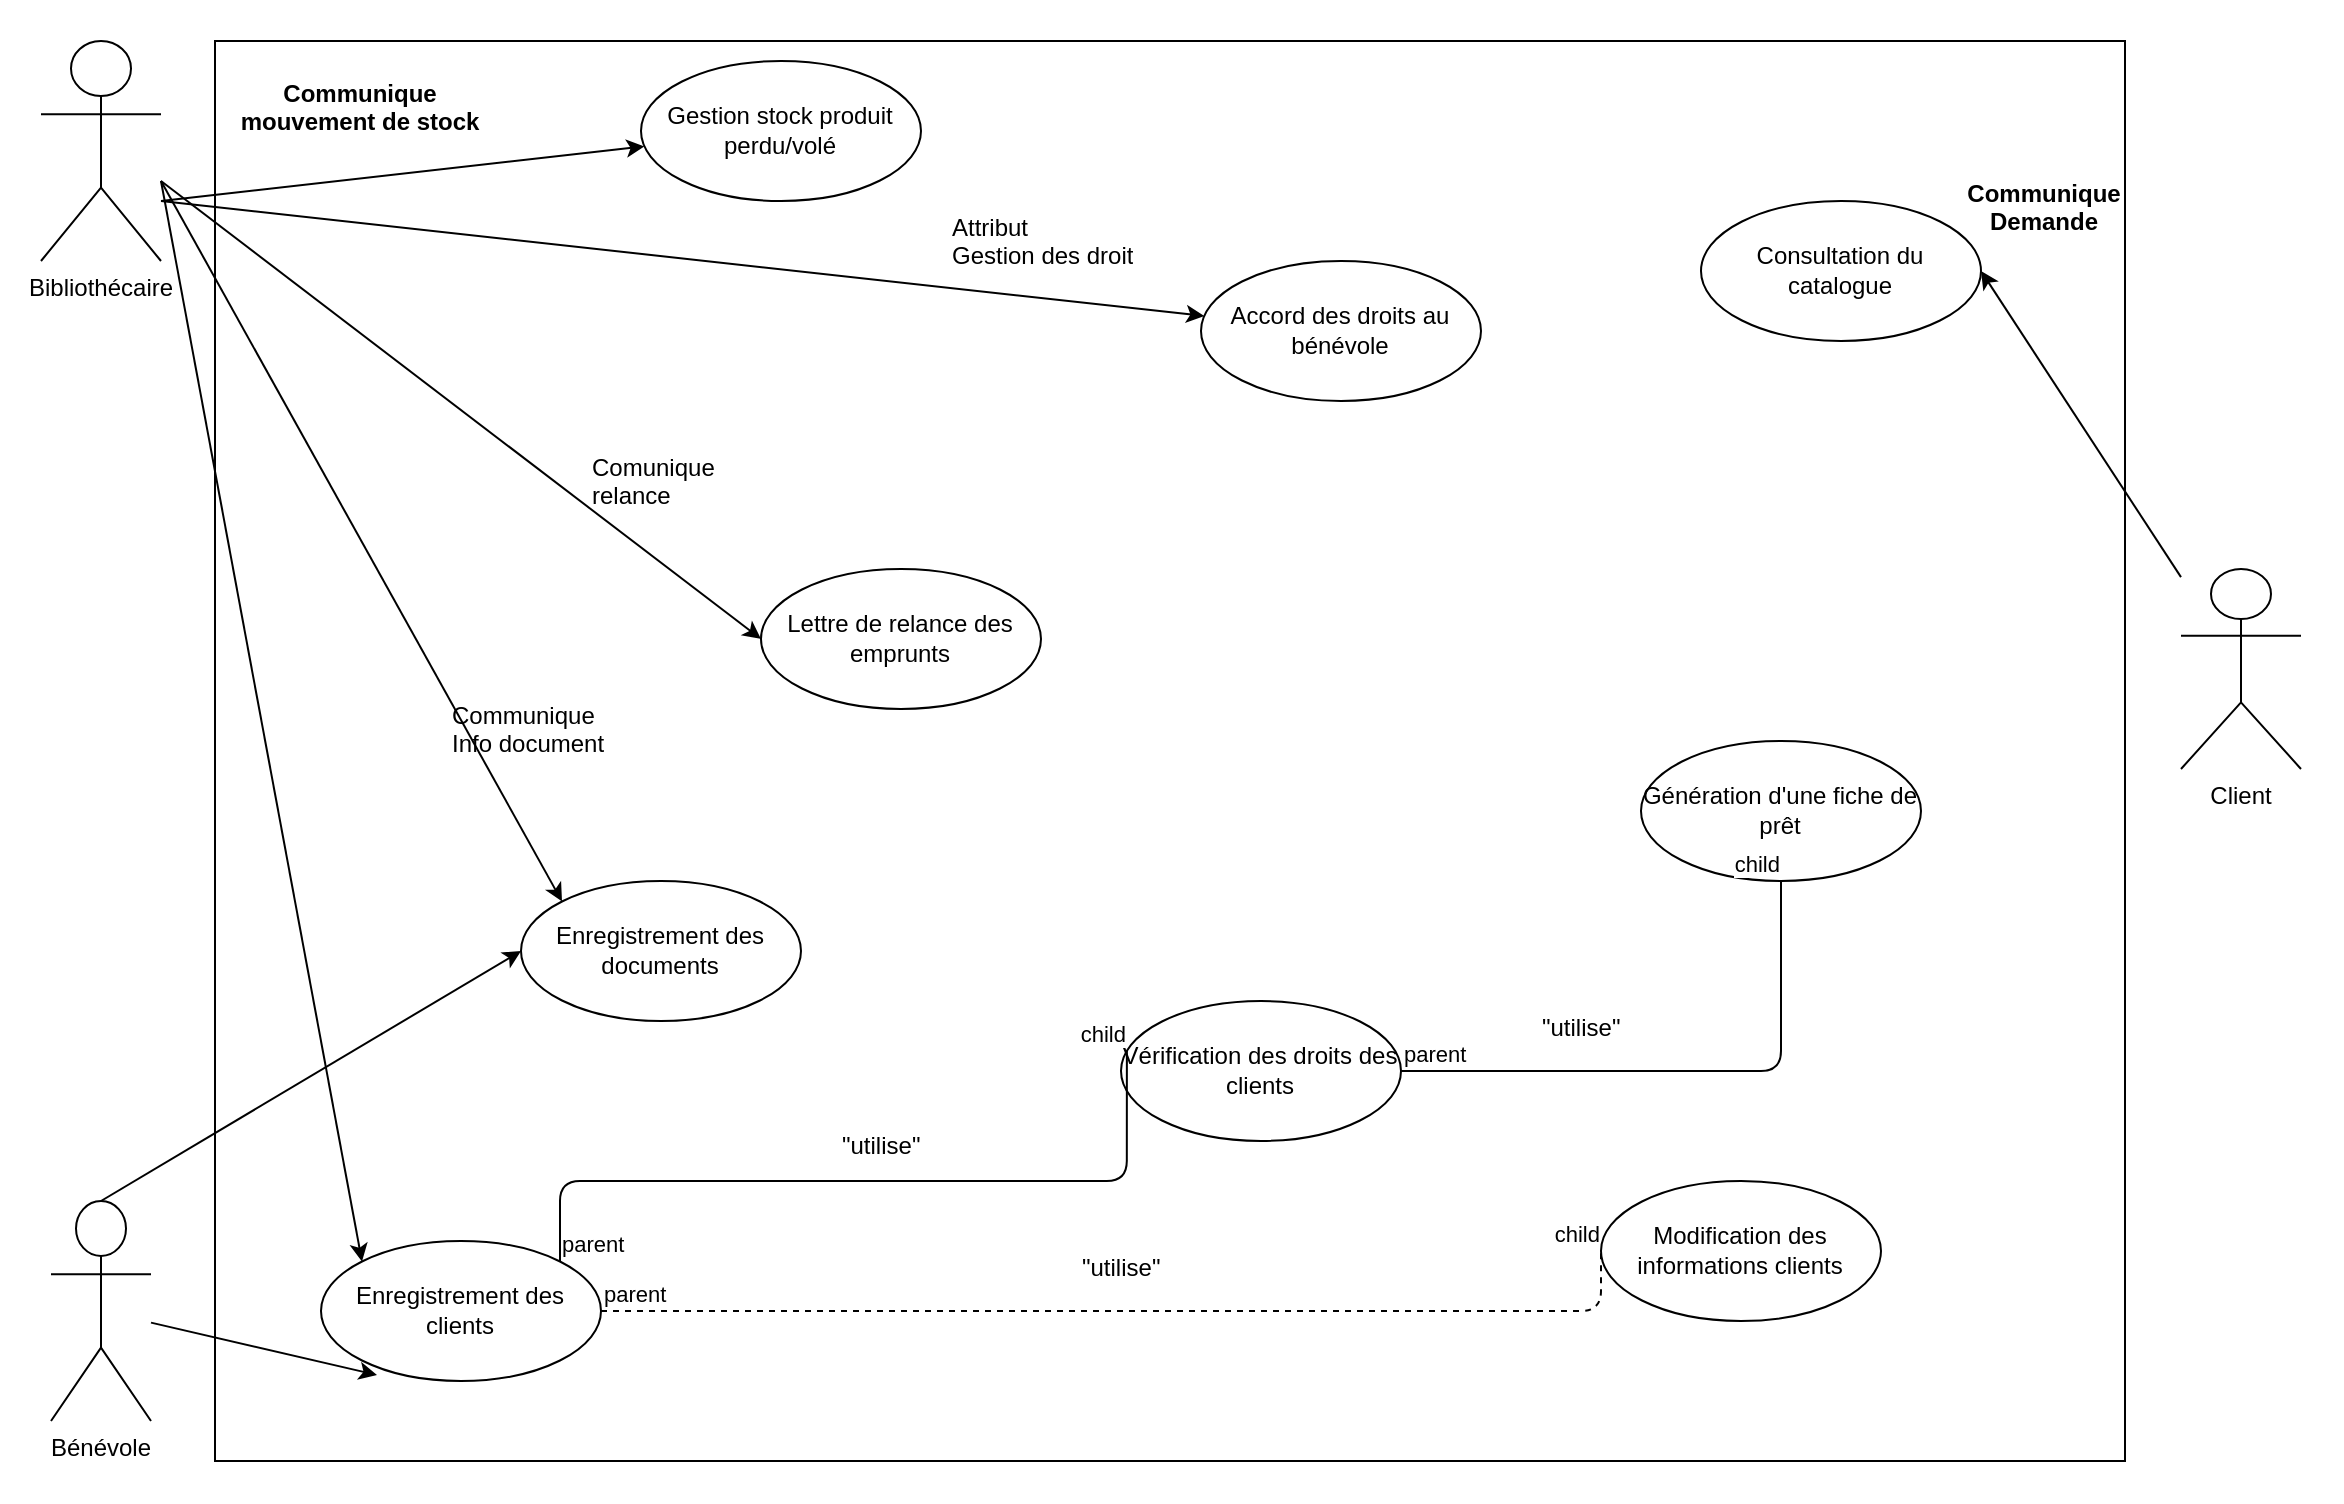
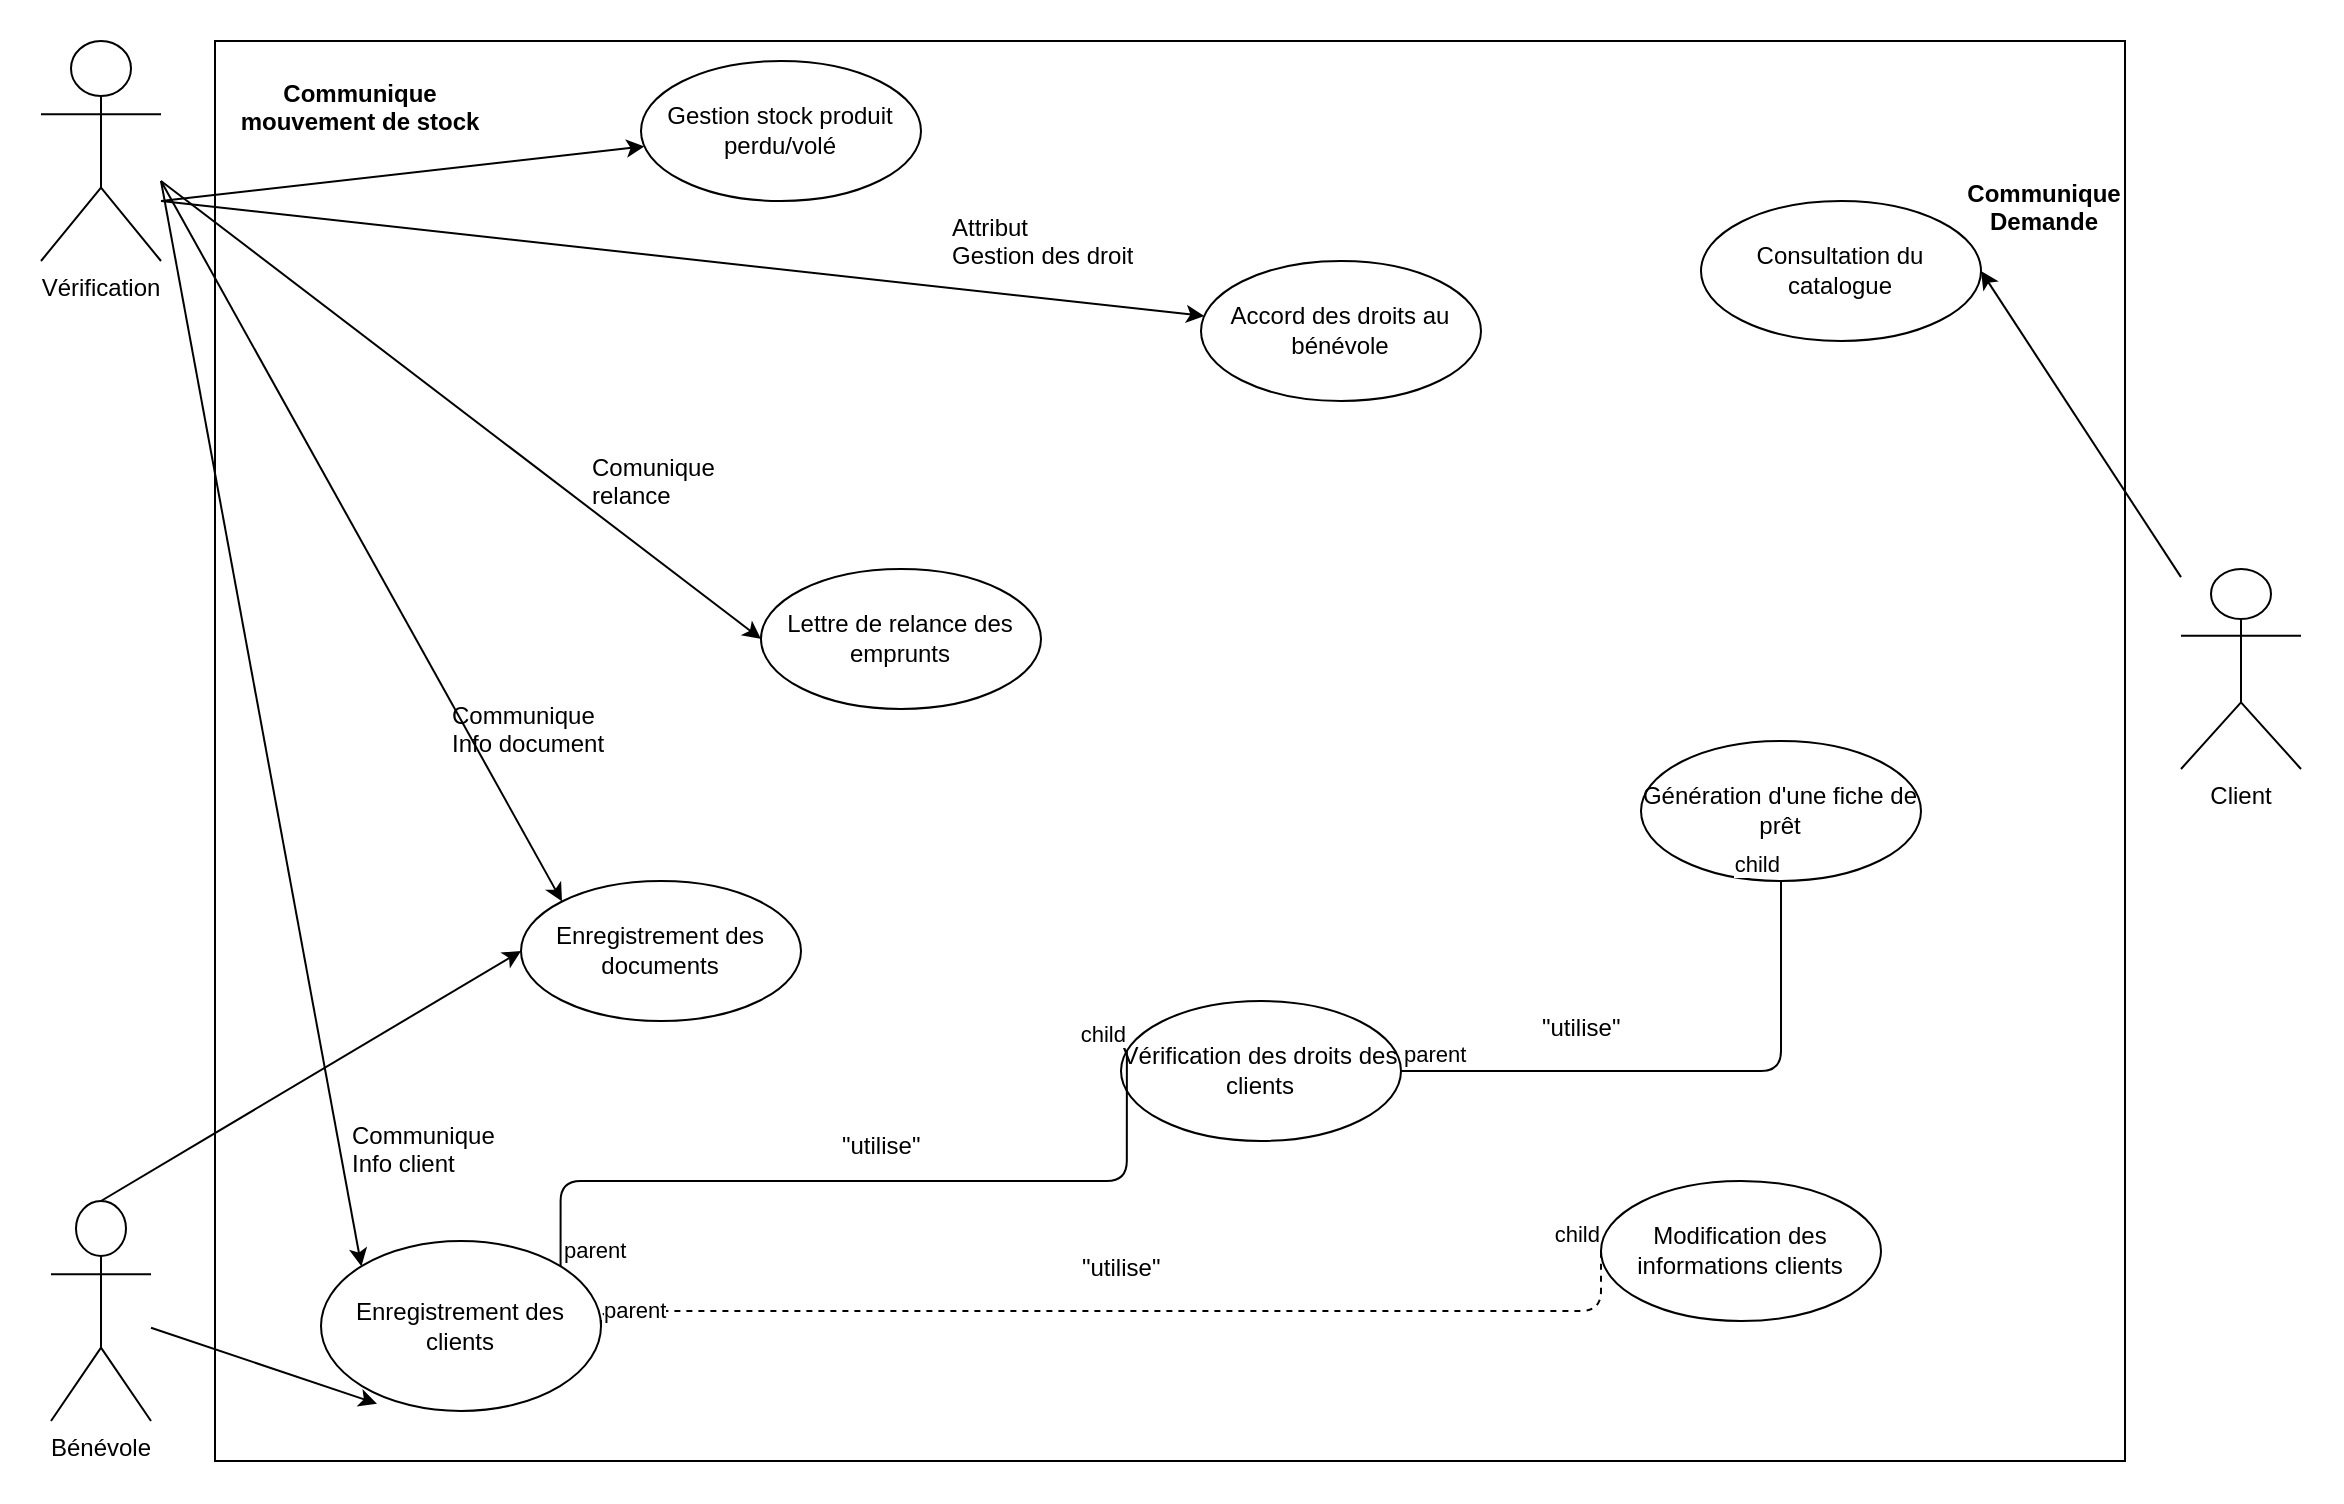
(102, 289) -> (102, 289)
none -> (441, 1145)
(461, 1311) -> (461, 1326)
